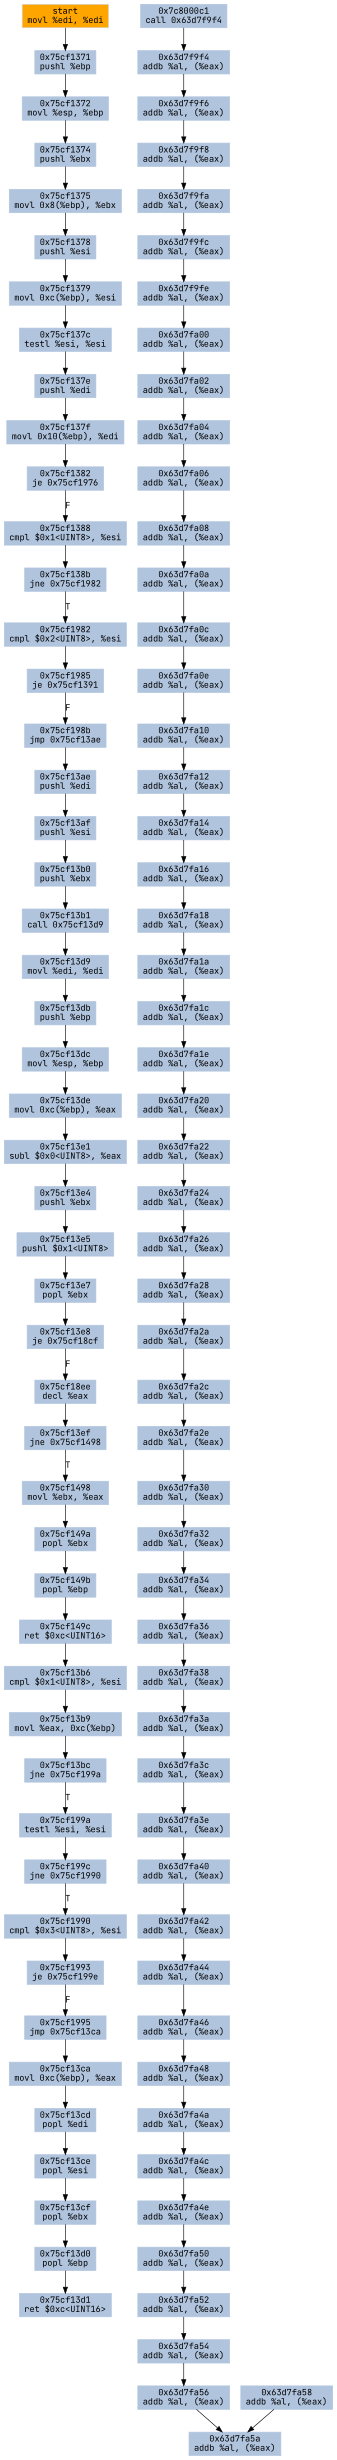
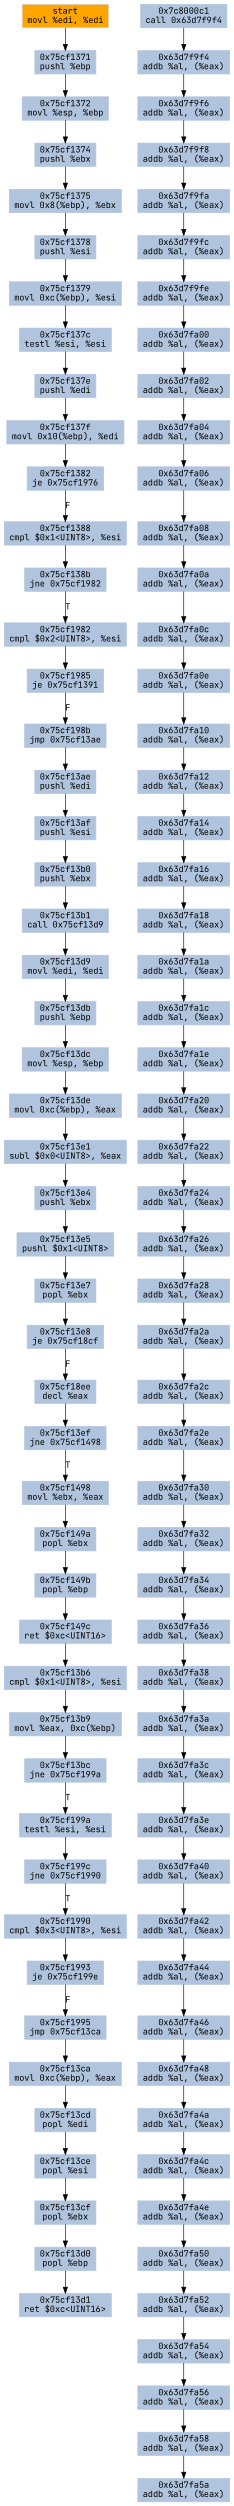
(207, 2419) -> (184, 2418)
